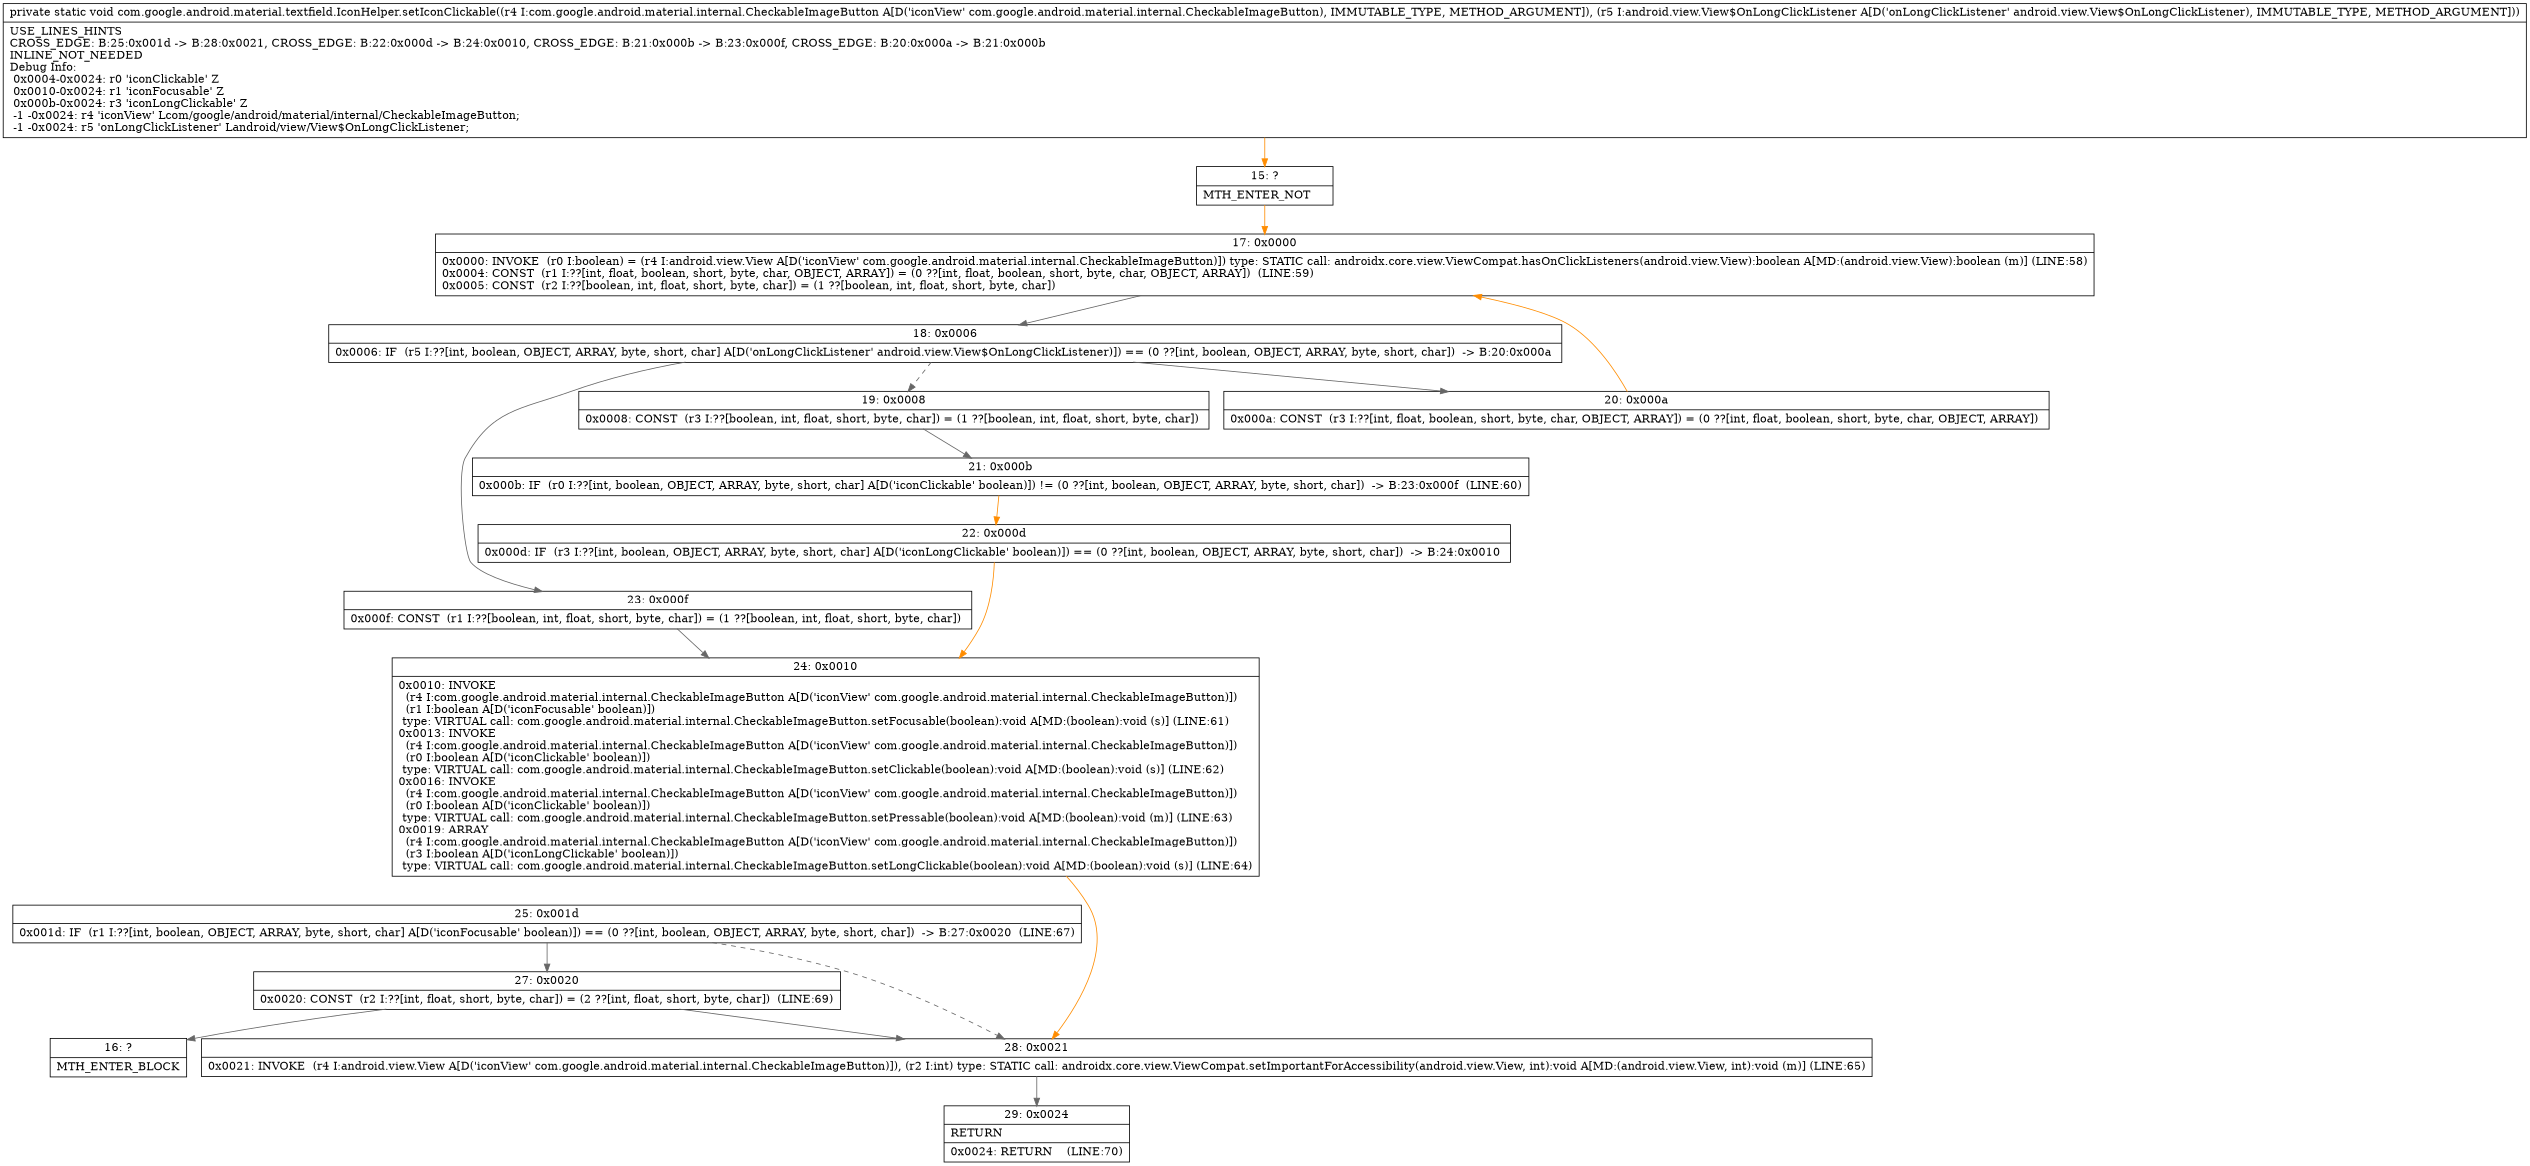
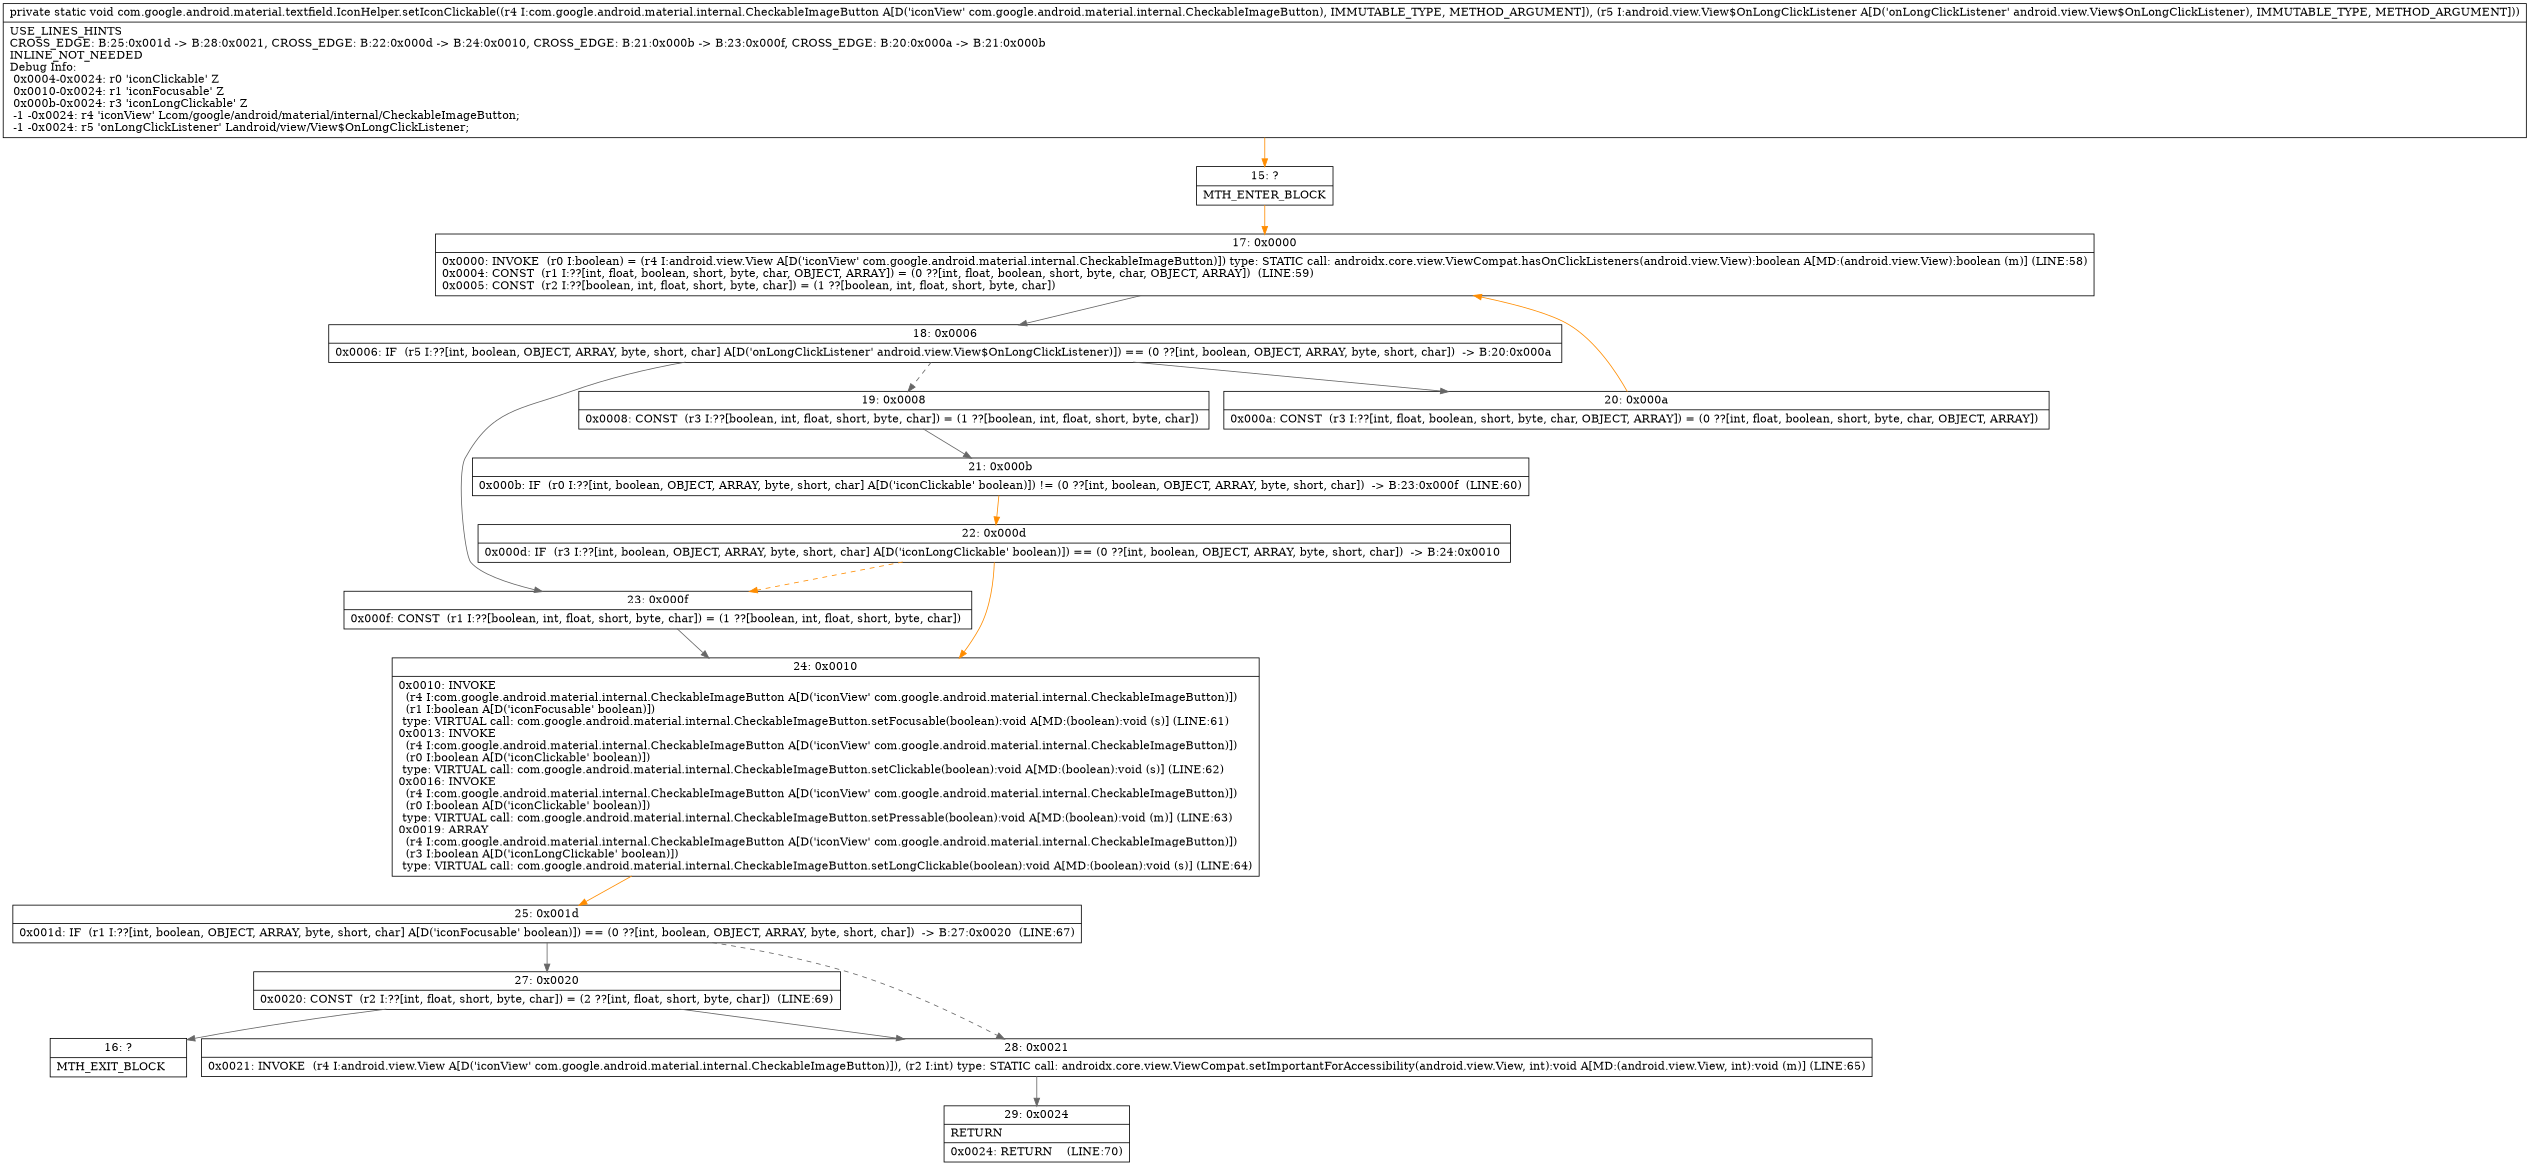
(1257, 195) -> (1265, 195)
none -> (830, 576)
(1096, 955) -> (609, 889)
(118, 1067) -> (111, 1067)
